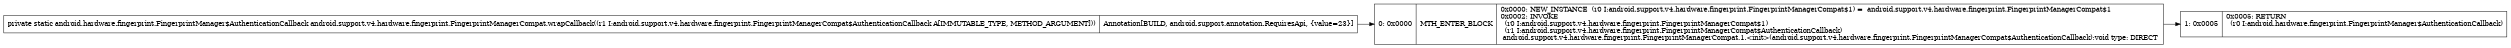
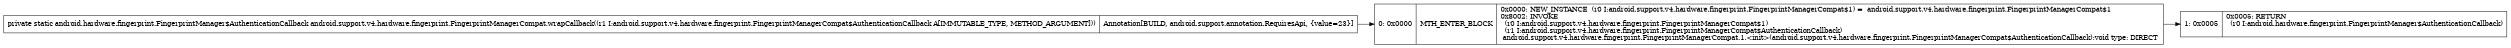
(1531, 17) -> (1531, 17)
